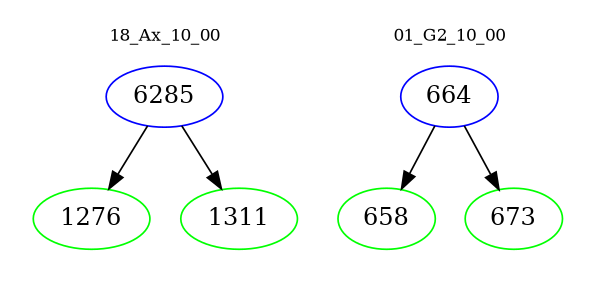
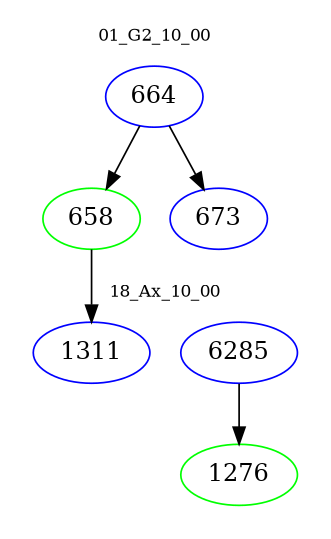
(197, 150) -> (92, 287)
(239, 219) -> (92, 353)
(514, 219) -> (219, 219)
